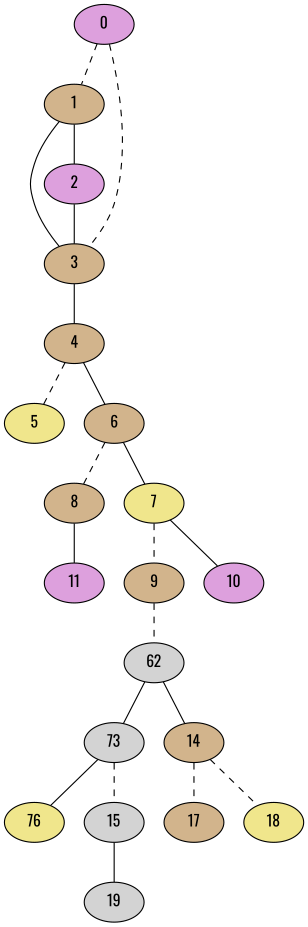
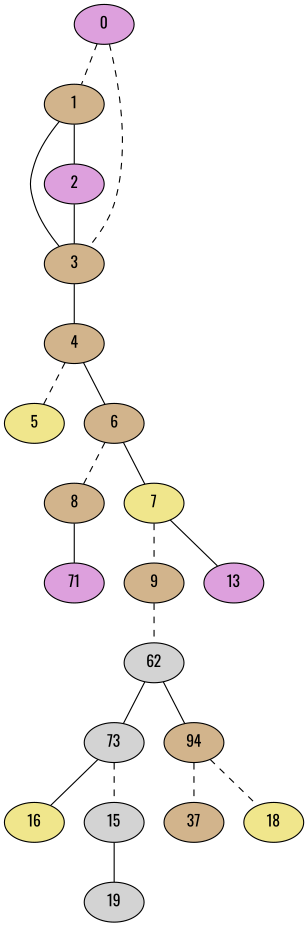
(74, 583) -> (74, 583)
(234, 583) -> (234, 583)
(194, 743) -> (194, 743)
(34, 822) -> (34, 822)
(194, 822) -> (194, 822)
